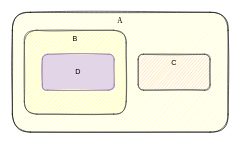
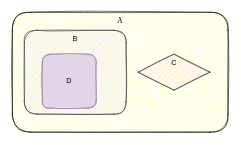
(75, 39) -> (75, 39)
(78, 72) -> (69, 81)
(174, 72) -> (174, 72)
